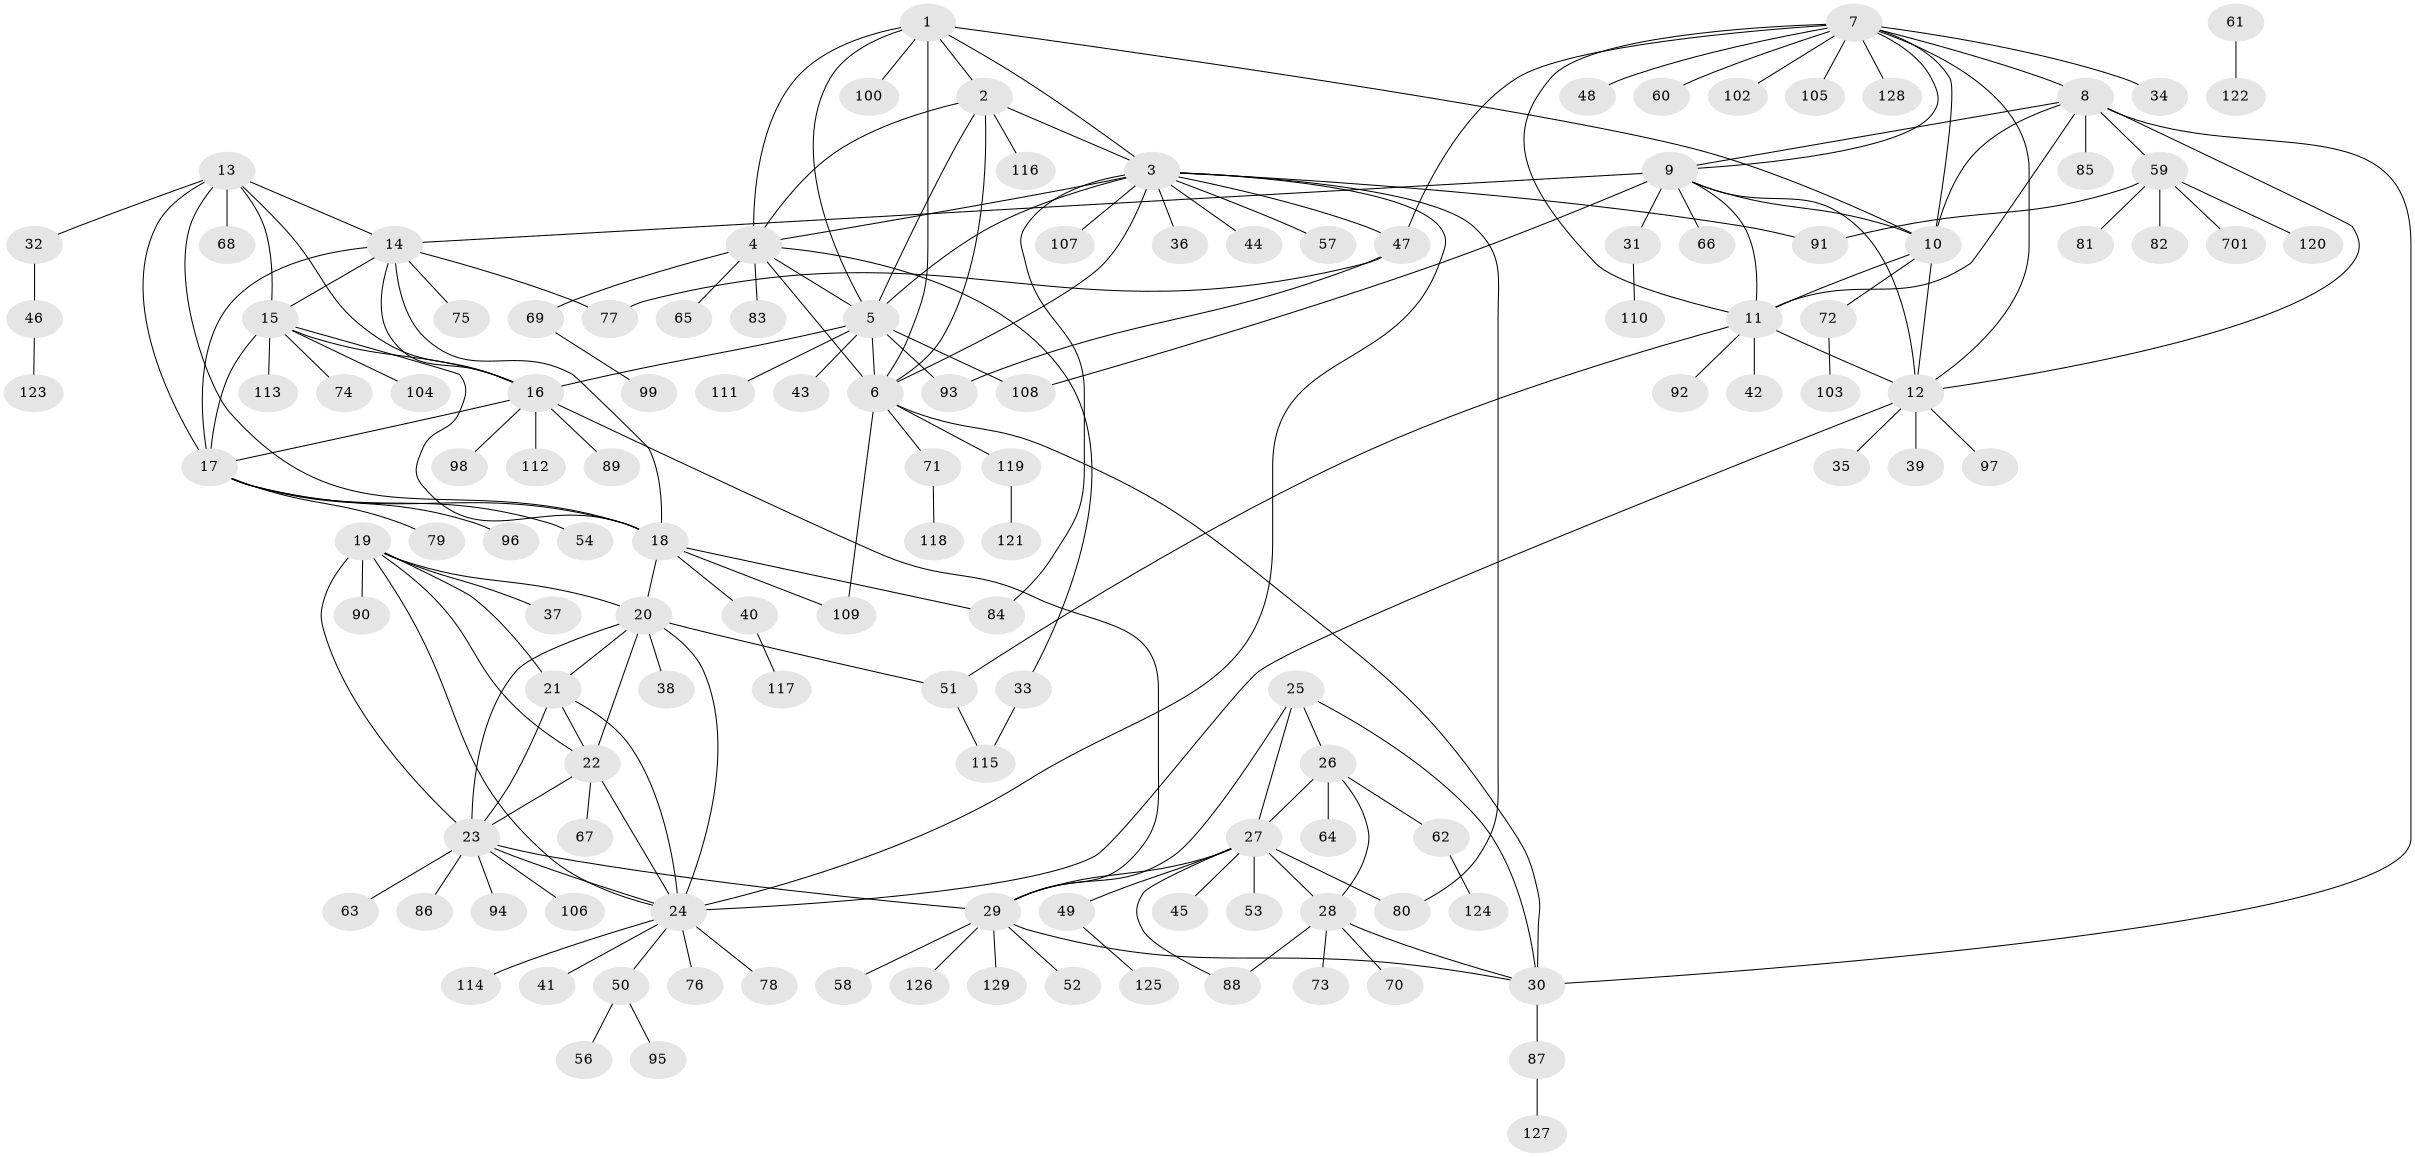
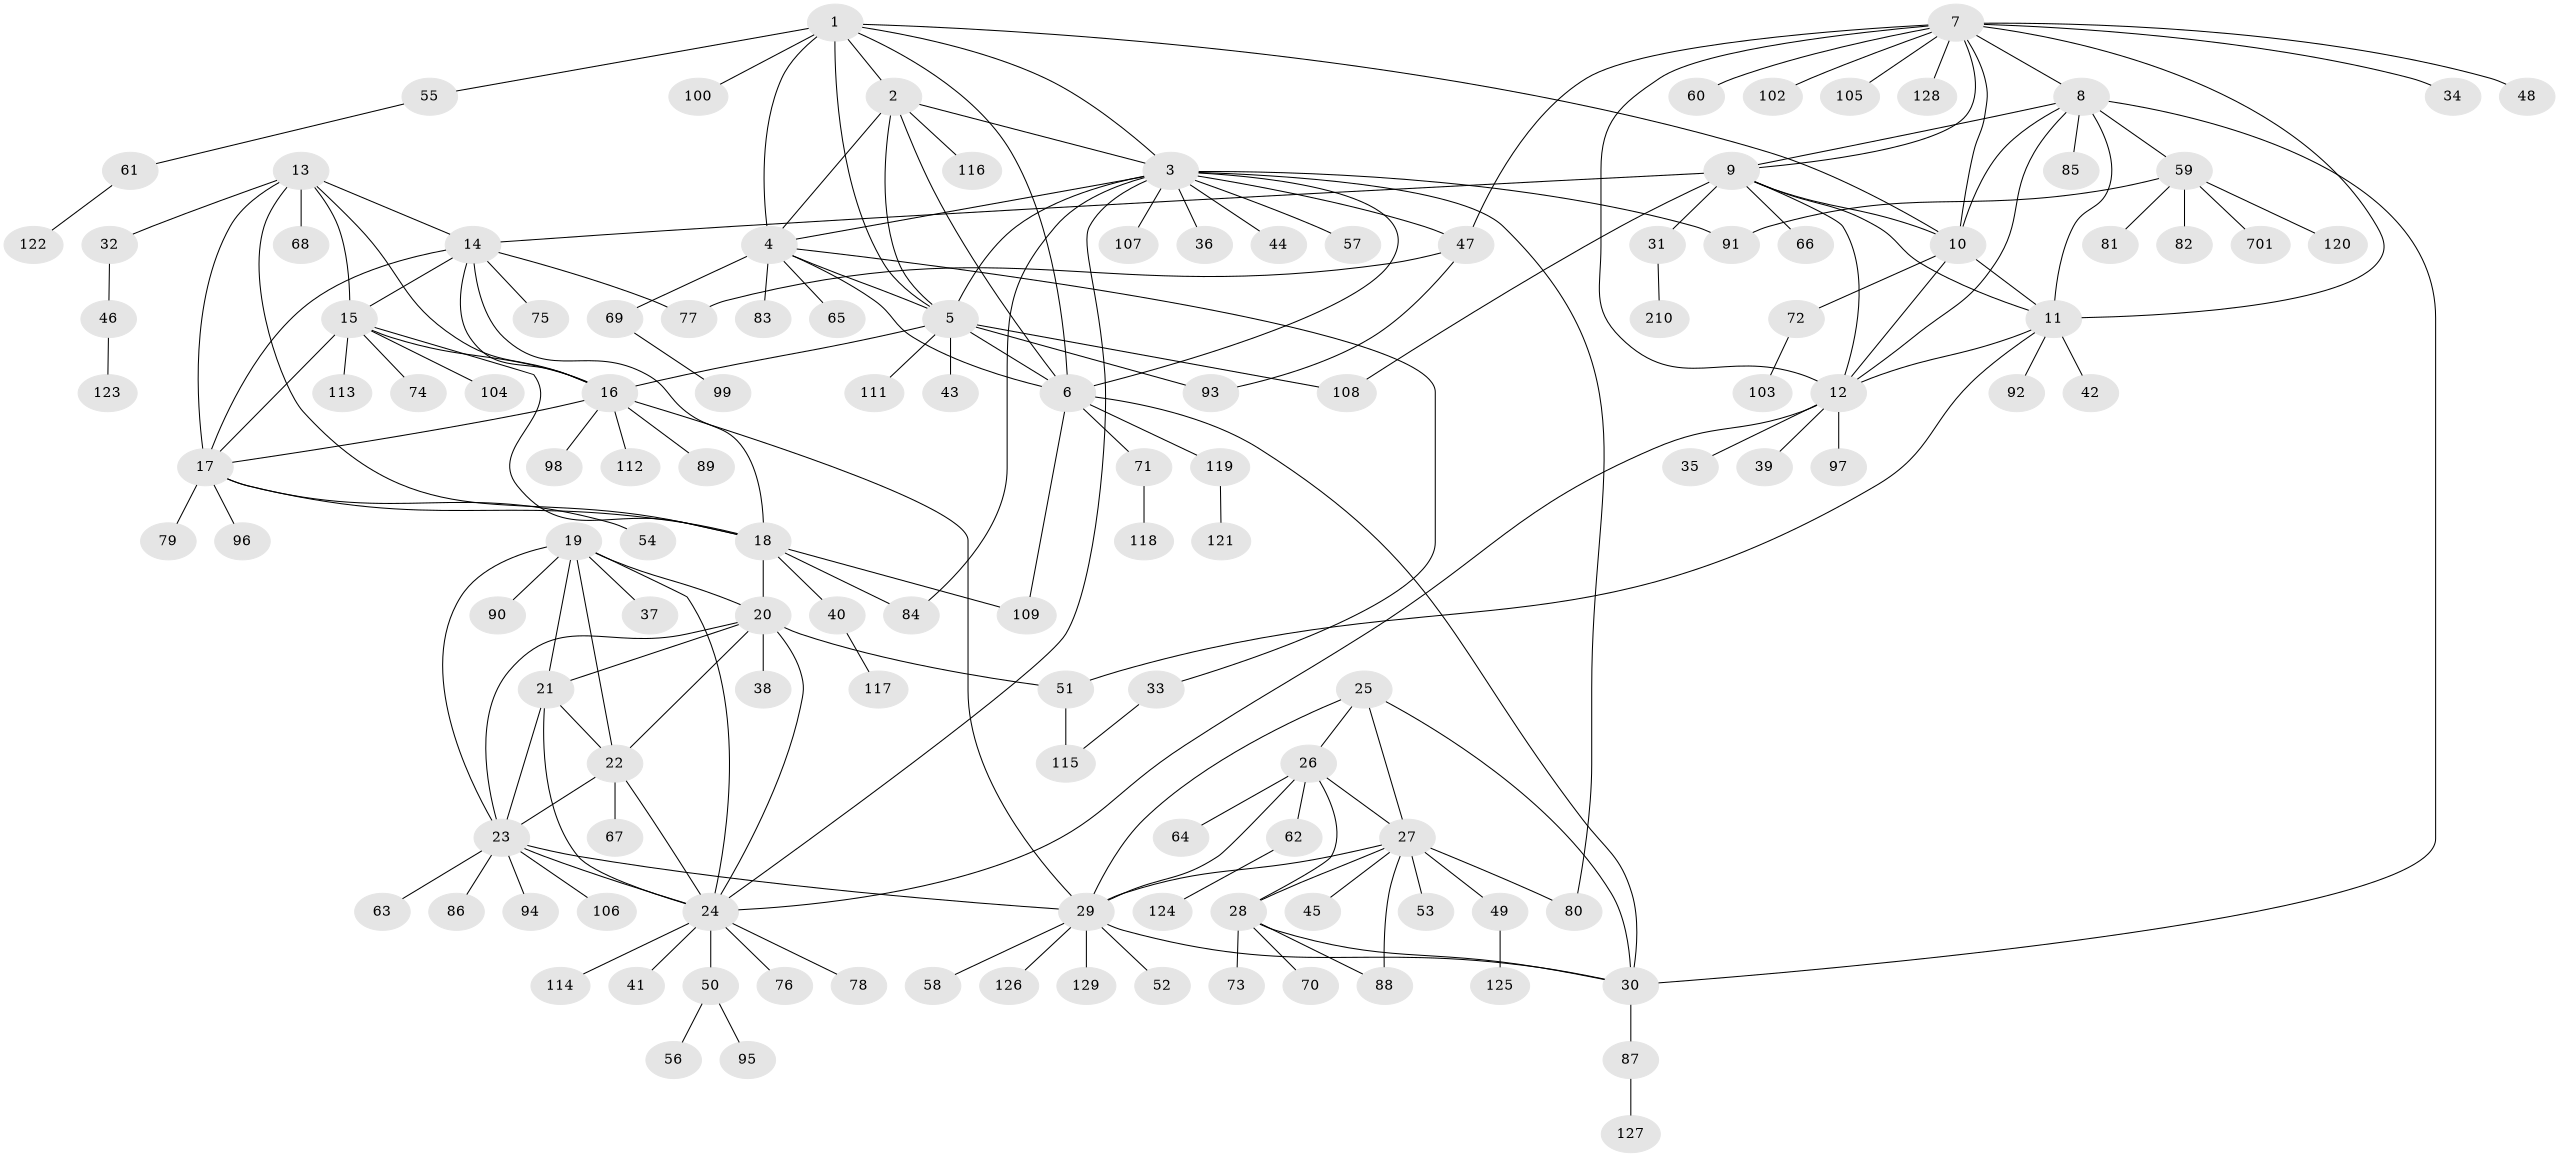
none -> (430, 97)
(1635, 319) -> (1660, 319)
none -> (1214, 859)
